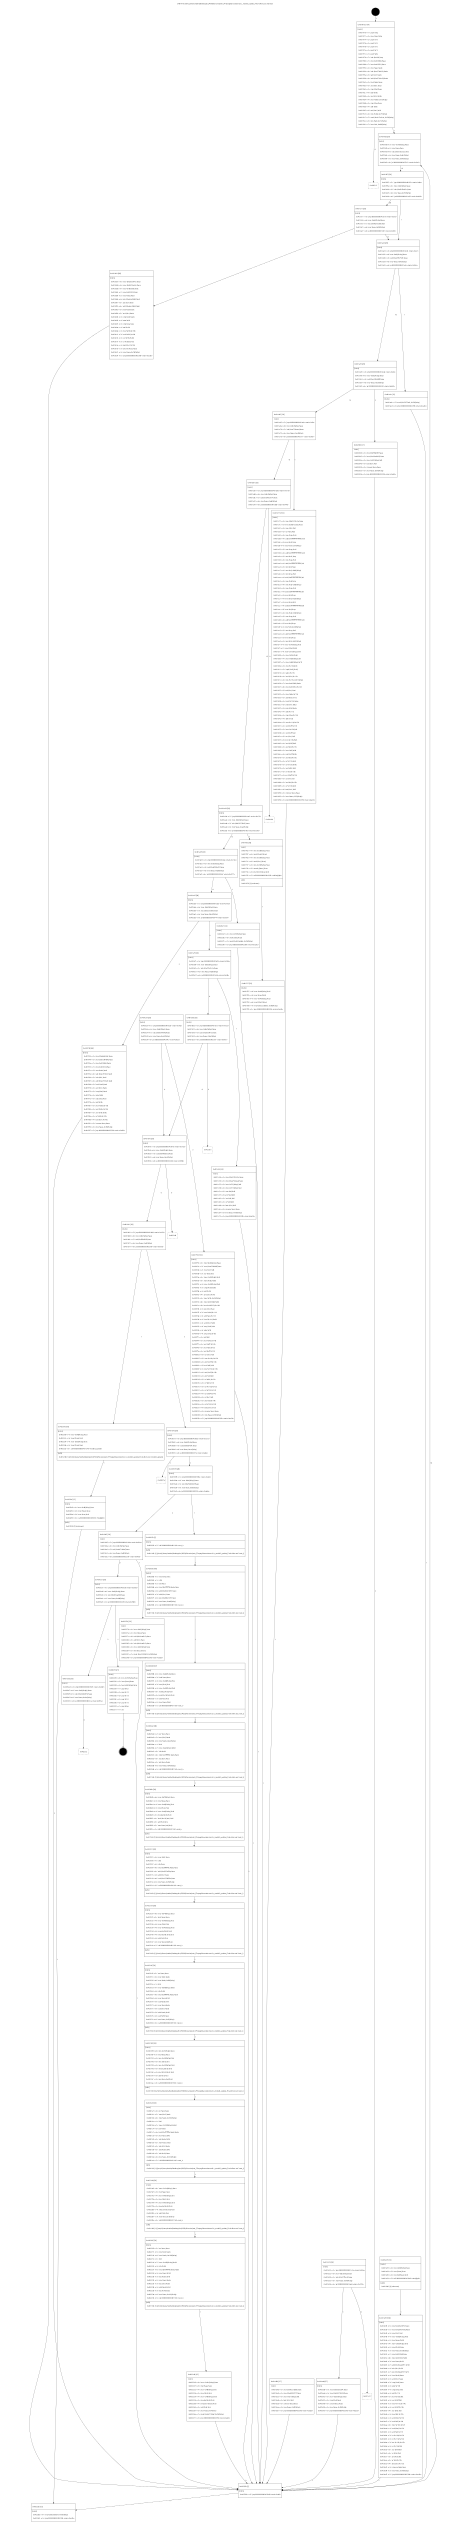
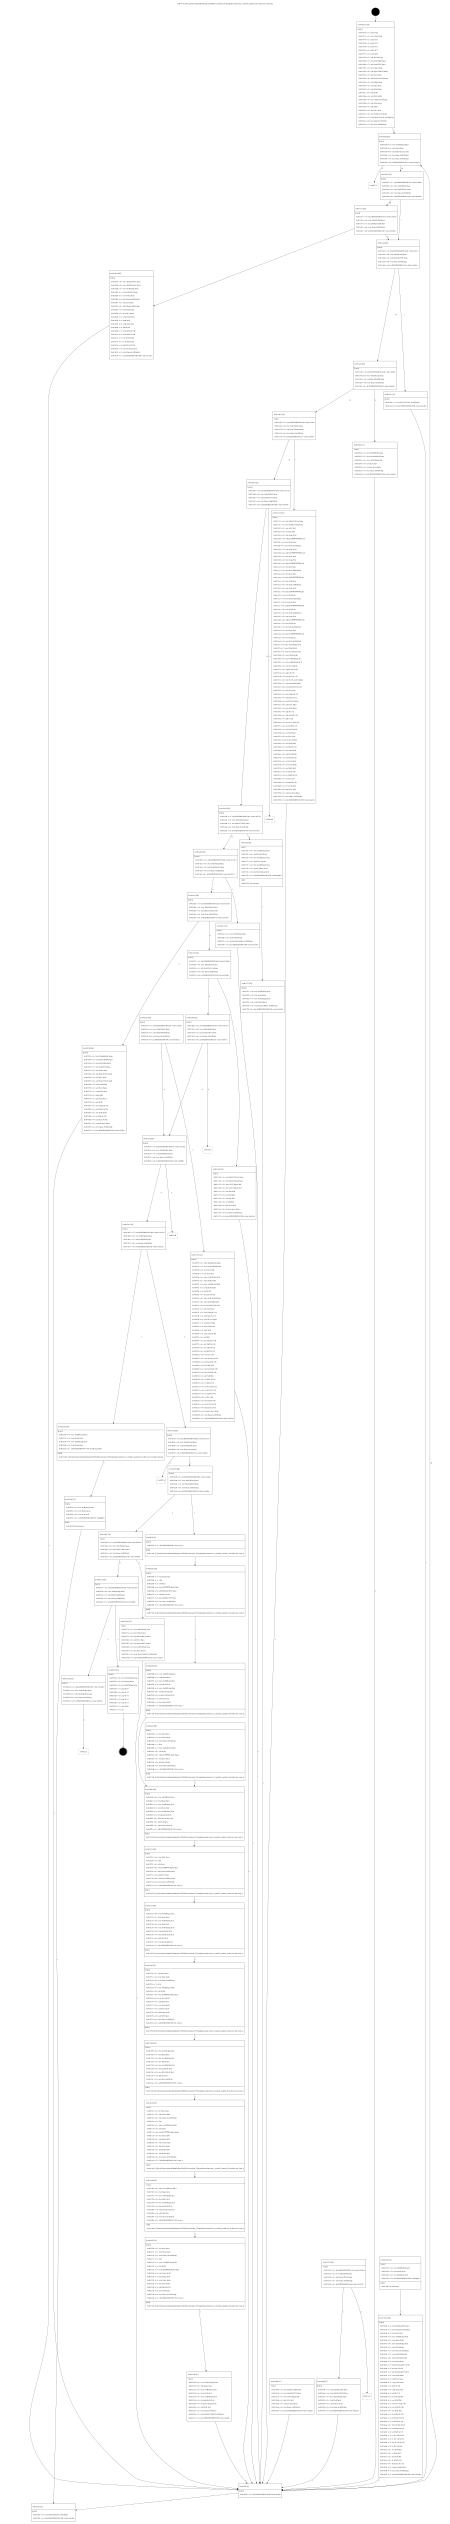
(374, 155) -> (378, 173)
(195, 1719) -> (138, 1751)
